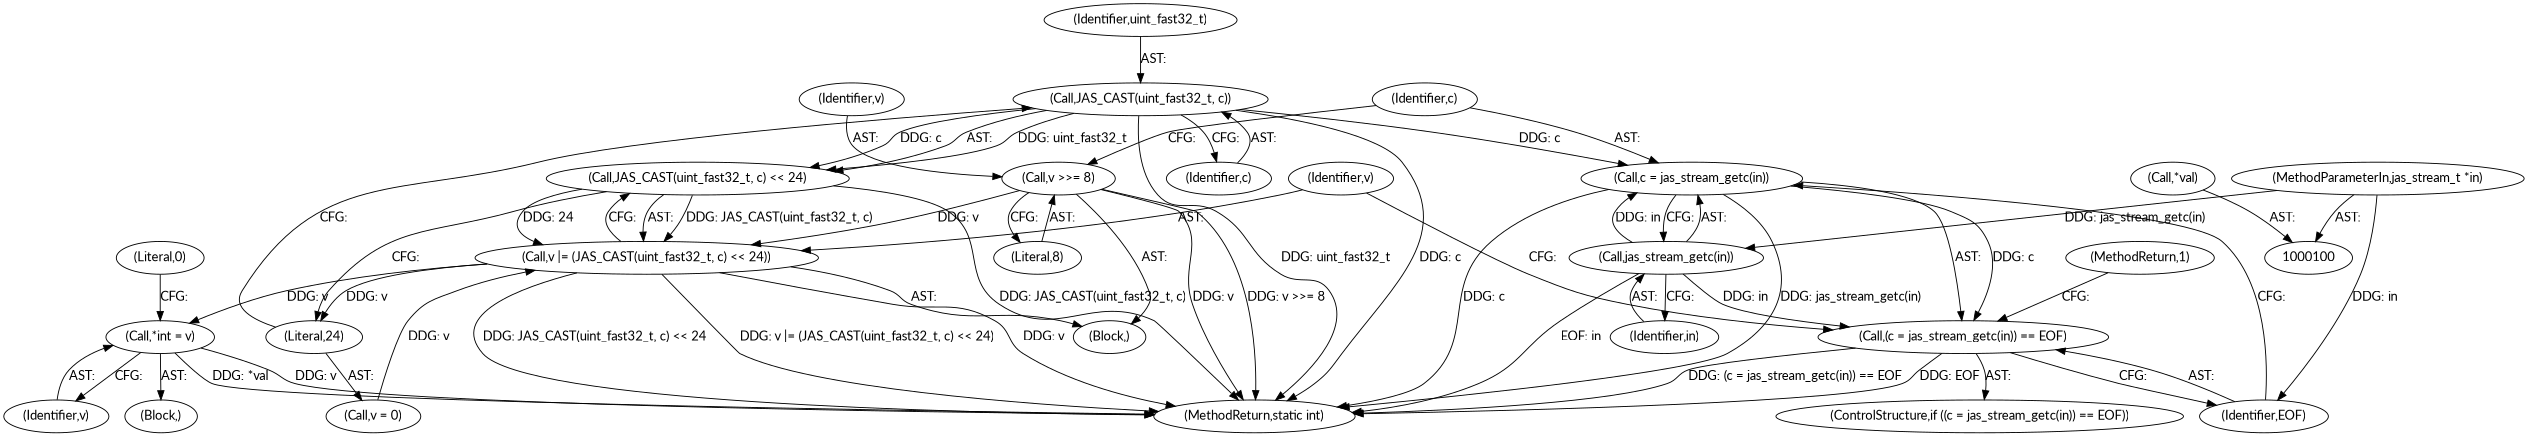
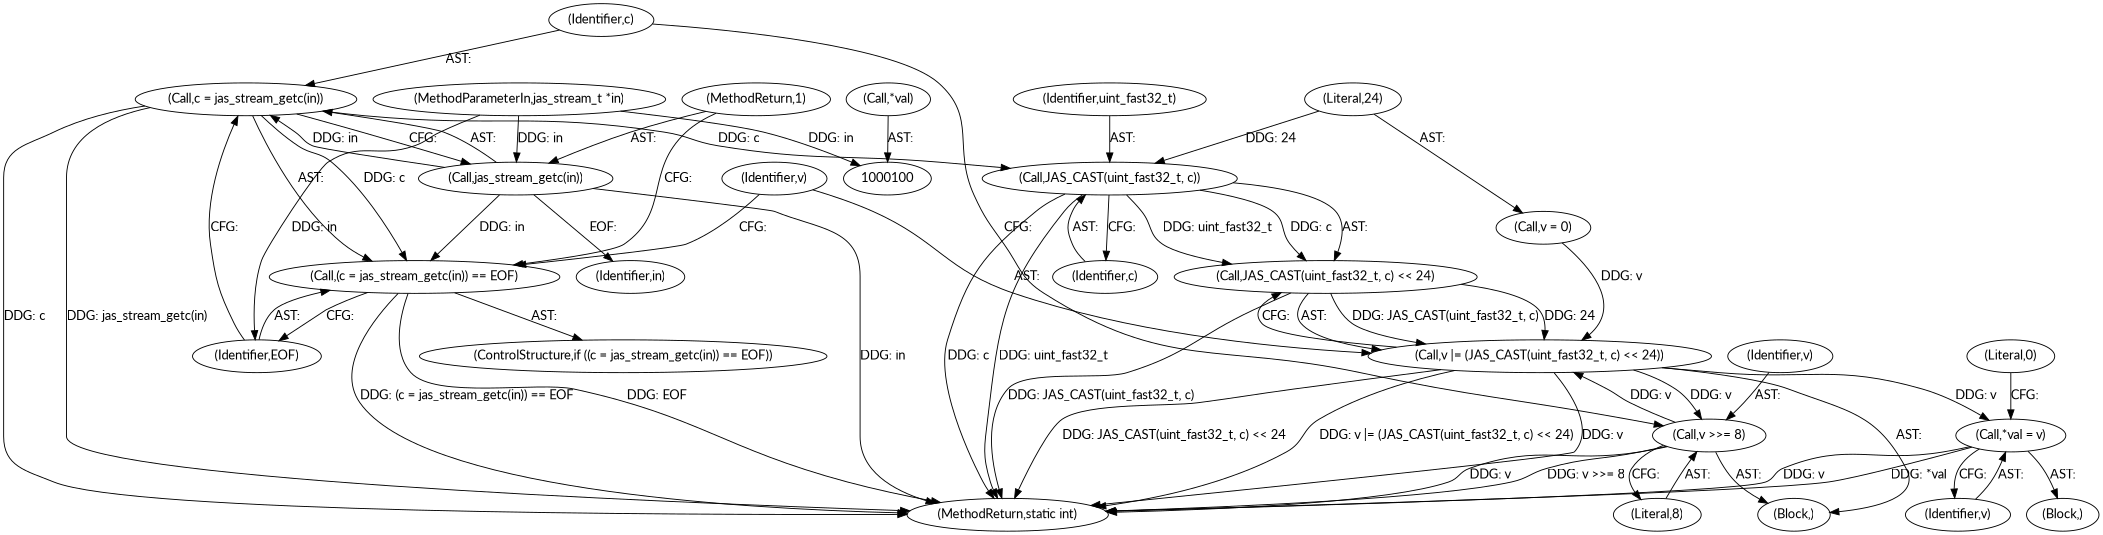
(1430, 132) -> (663, 132)
(336, 218) -> (1271, 139)
(2135, 218) -> (540, 139)
(2350, 218) -> (831, 139)
(448, 226) -> none
(366, 282) -> (1669, 385)
(1682, 297) -> (605, 228)
(1630, 299) -> (627, 133)
(160, 337) -> (2011, 436)
(1581, 337) -> (883, 356)
